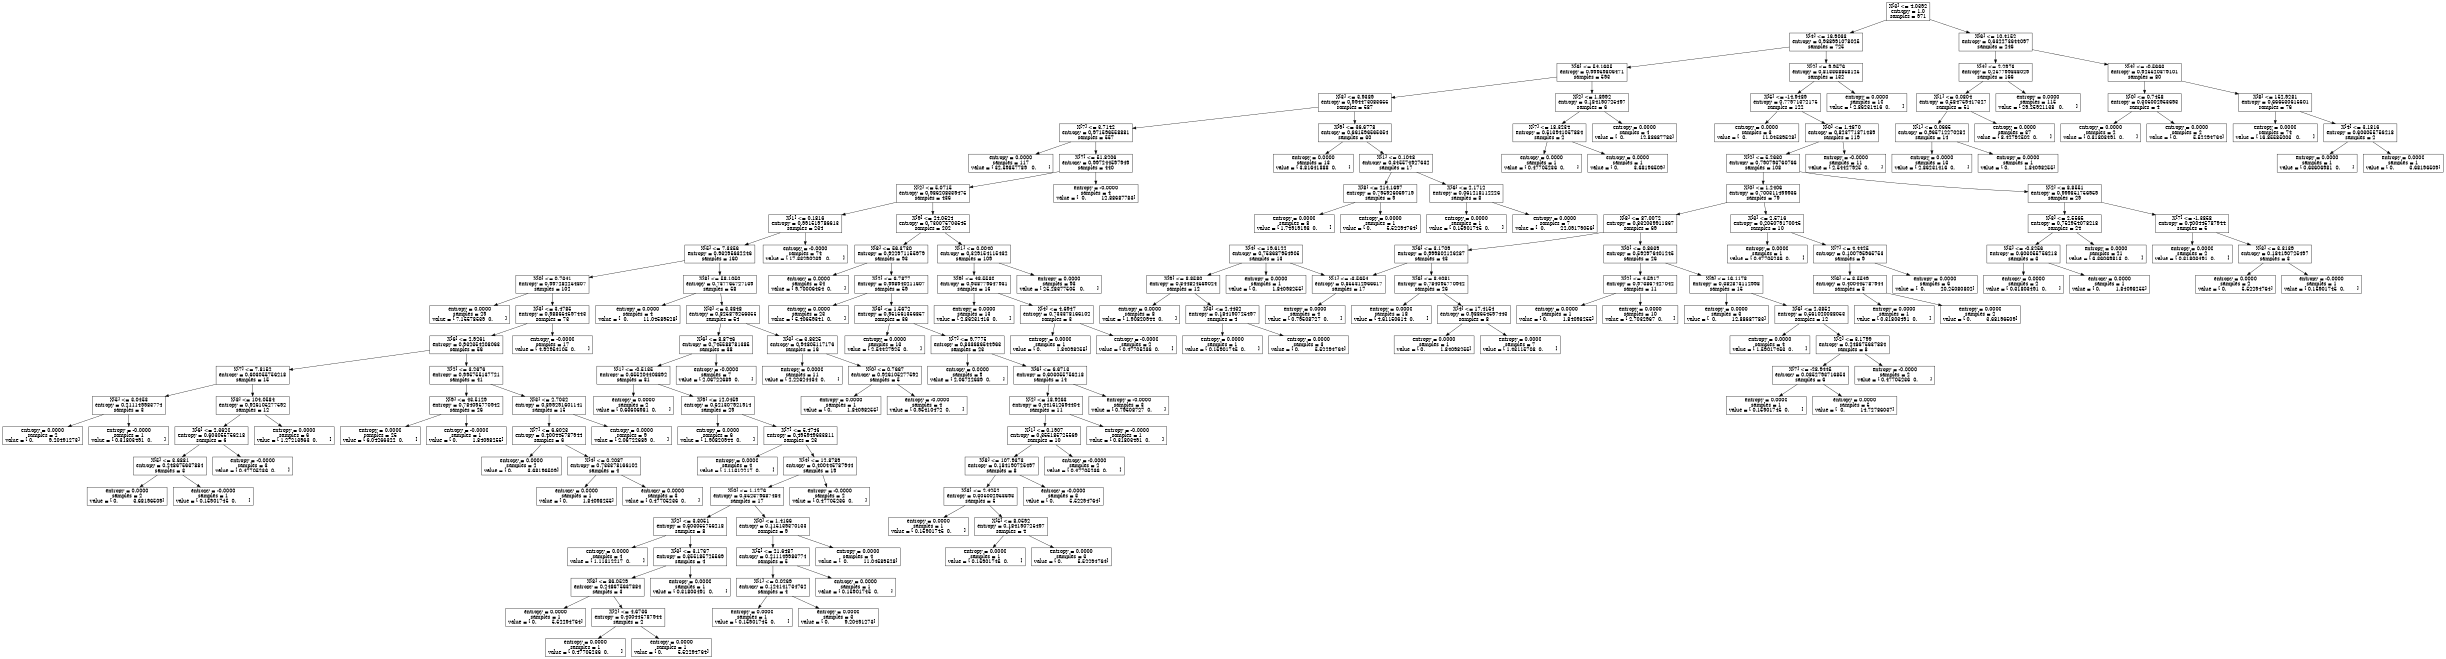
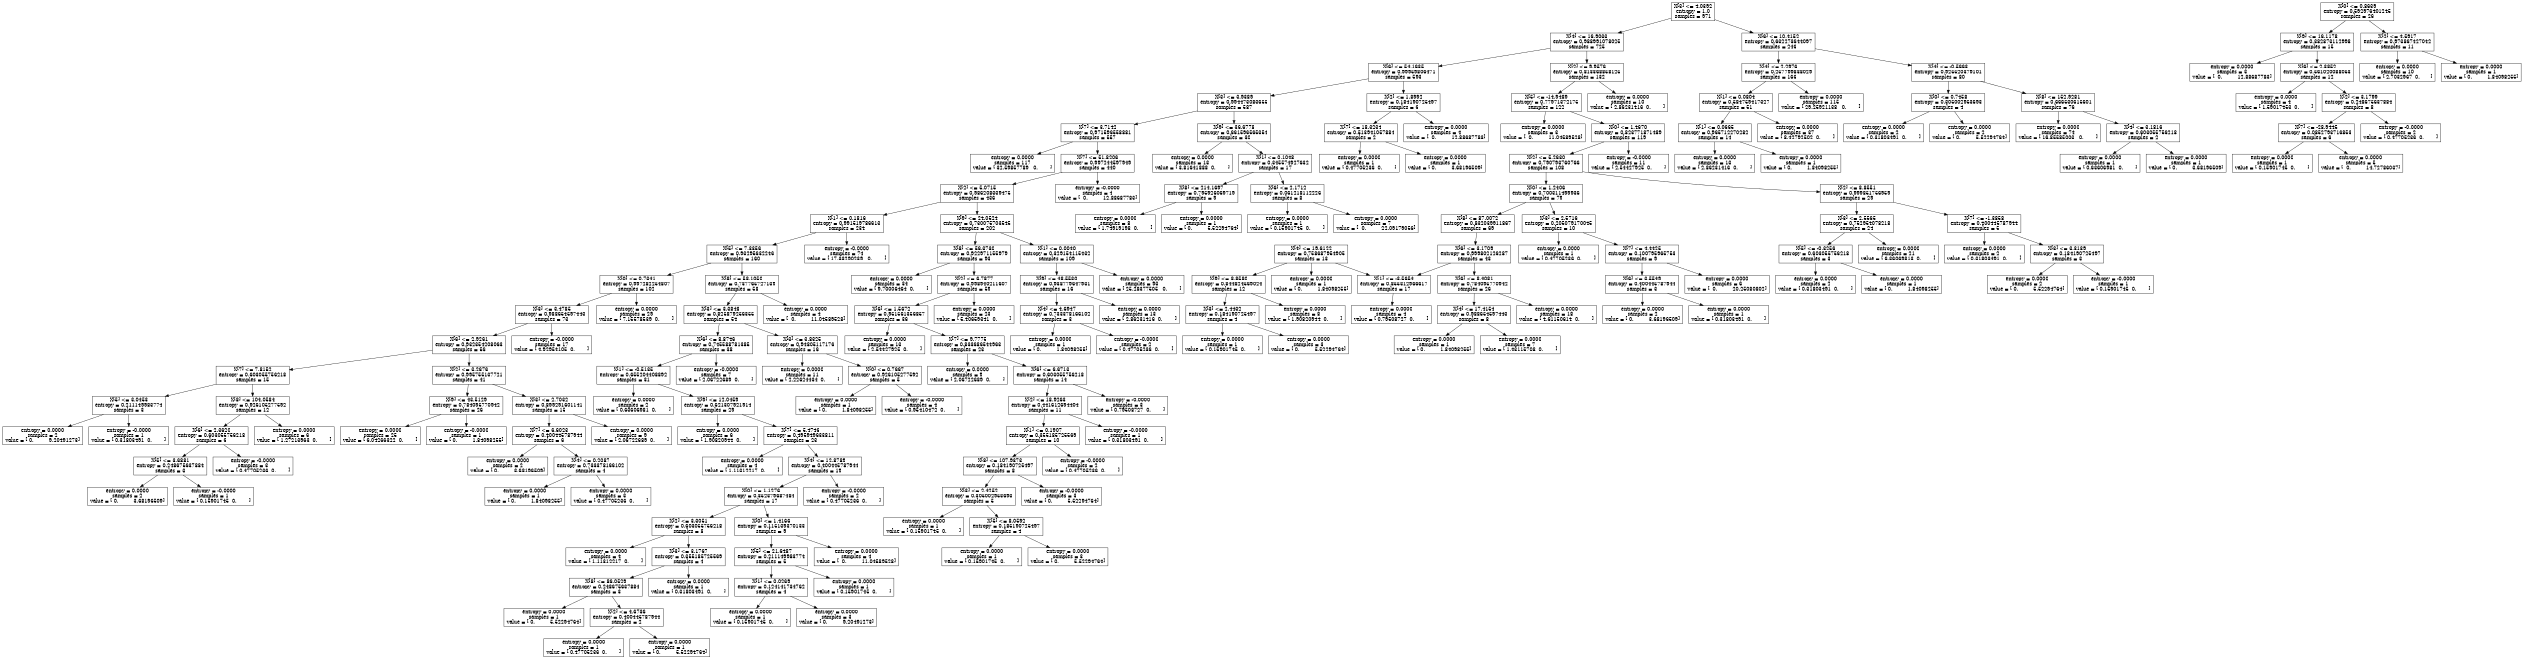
(1640, 237) -> none
(1011, 527) -> (1006, 527)
